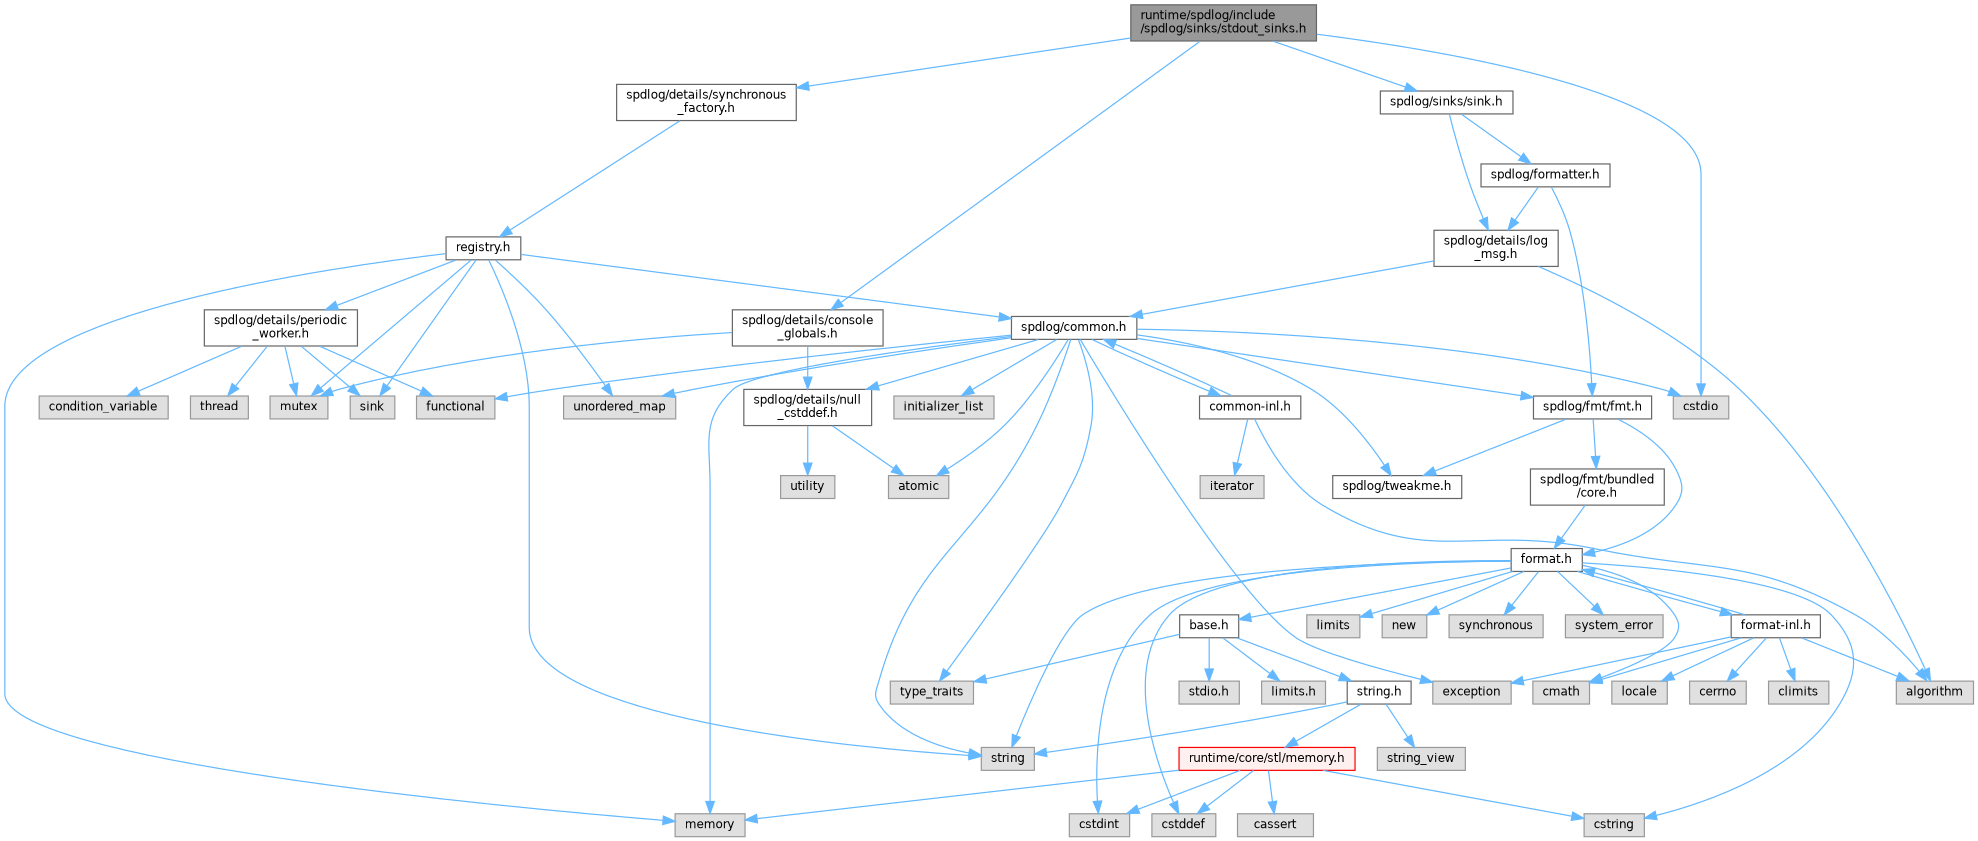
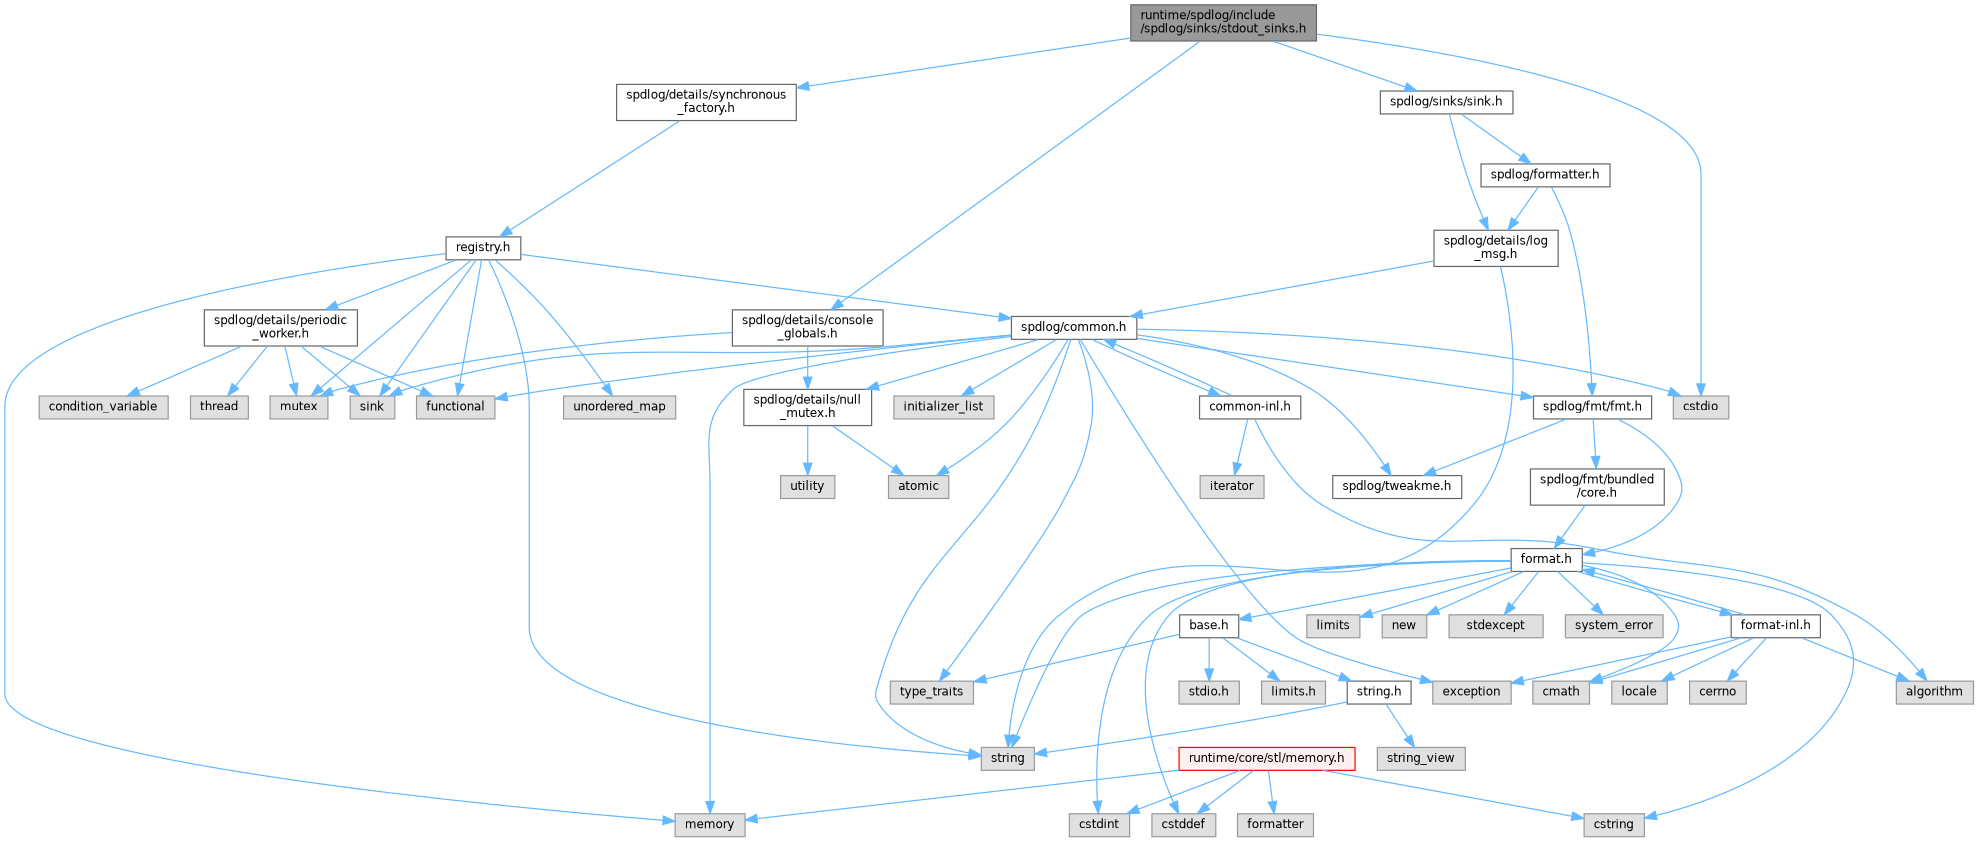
none -> (471, 322)
(842, 363) -> (704, 352)
(808, 407) -> (808, 407)
(1774, 426) -> (1408, 554)
(1496, 626) -> (1496, 626)
(1799, 693) -> none
(1329, 723) -> none
(1275, 825) -> (1275, 825)
